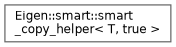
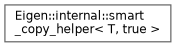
(88, 23) -> (88, 23)
